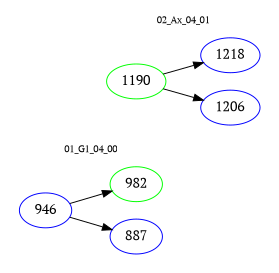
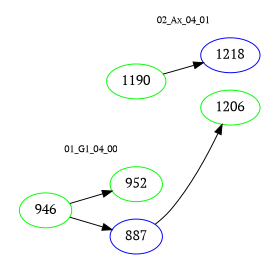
(178, 93) -> (191, 182)
(230, 108) -> (230, 108)
(136, 184) -> (136, 184)
(46, 210) -> (46, 210)
